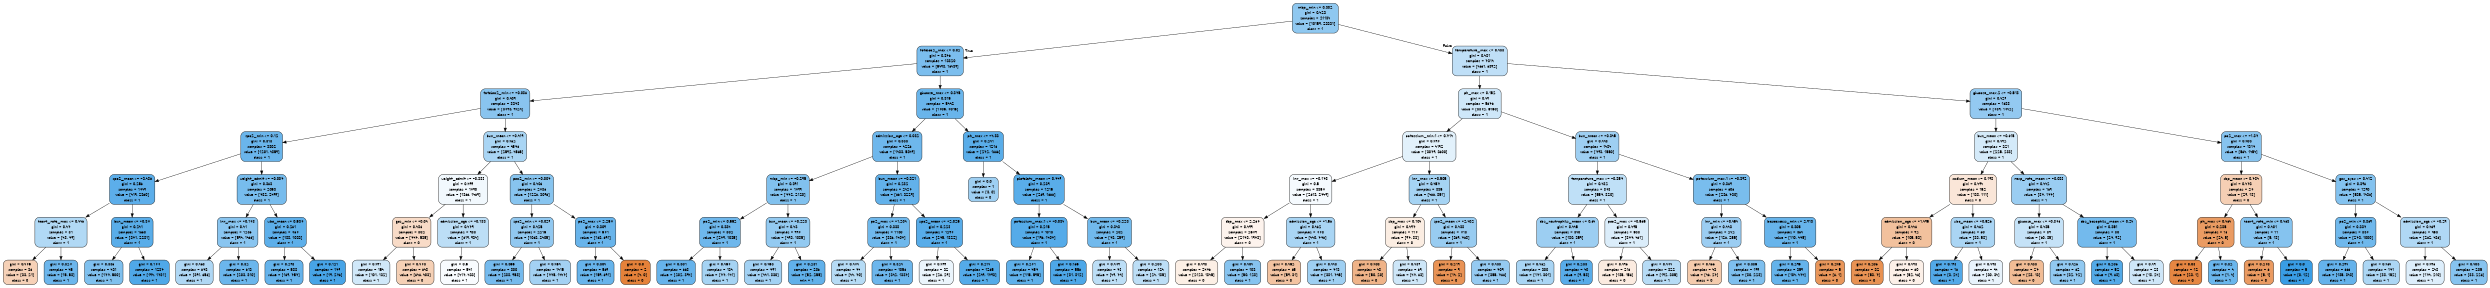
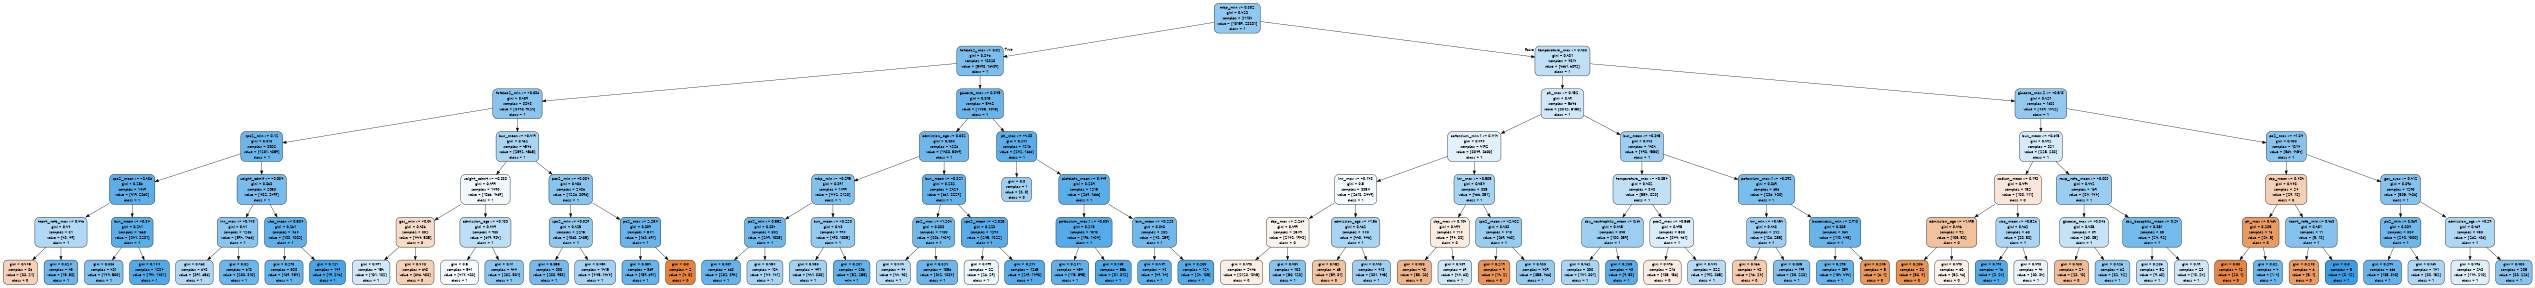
none -> (504, 272)
(1110, 272) -> (1155, 272)
(1151, 272) -> (1196, 272)
(2107, 272) -> (2152, 272)
